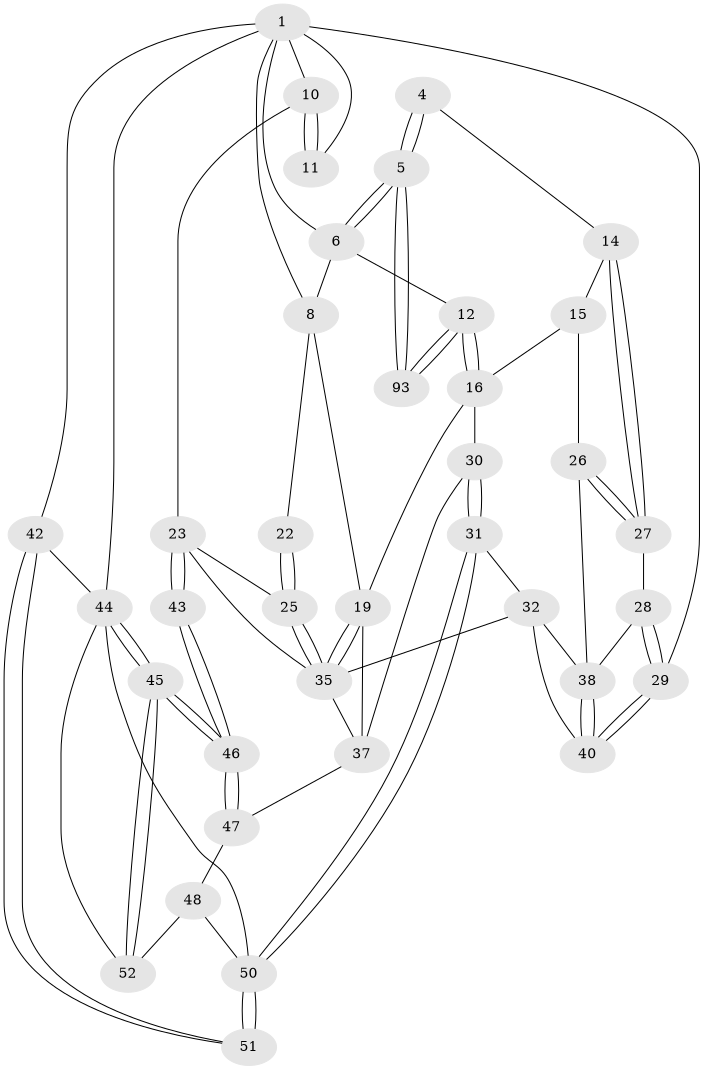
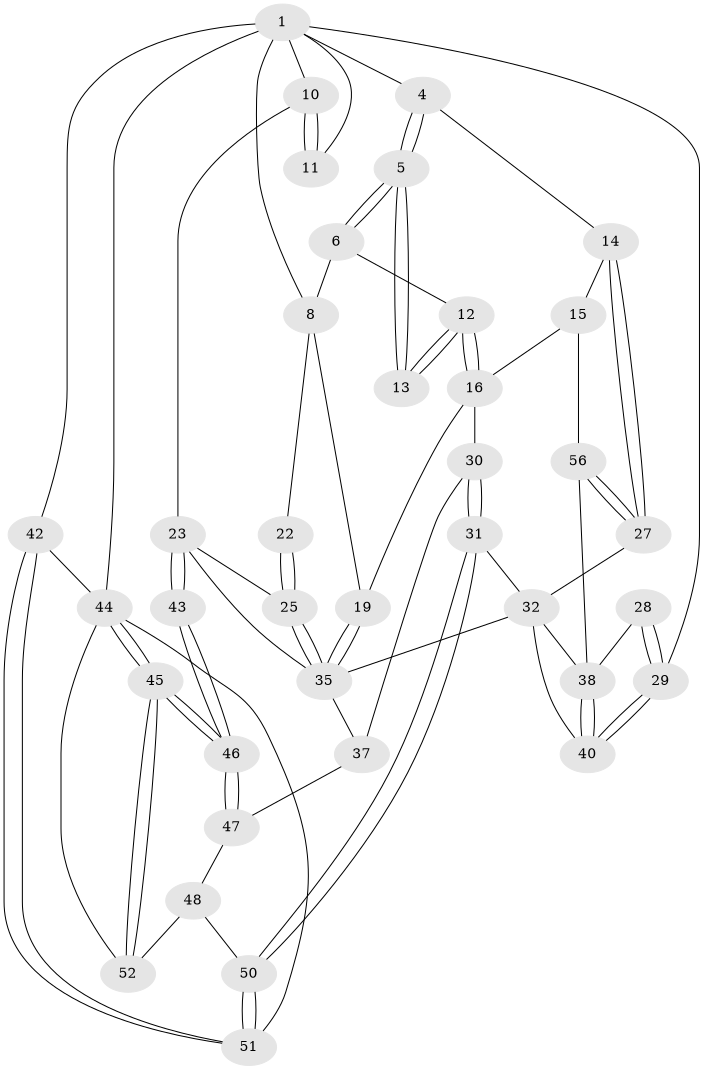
(264, 144) -> (353, 59)
(402, 388) -> (402, 388)
(578, 462) -> (578, 462)
(644, 571) -> (589, 570)
(362, 681) -> none
(163, 799) -> (288, 782)
